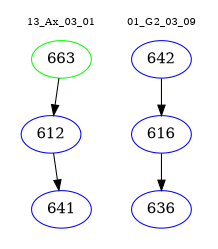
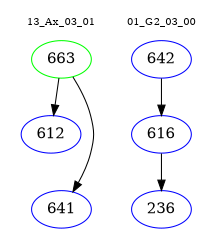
(162, 22) -> (162, 22)
(55, 166) -> (93, 129)
(161, 209) -> (161, 209)
